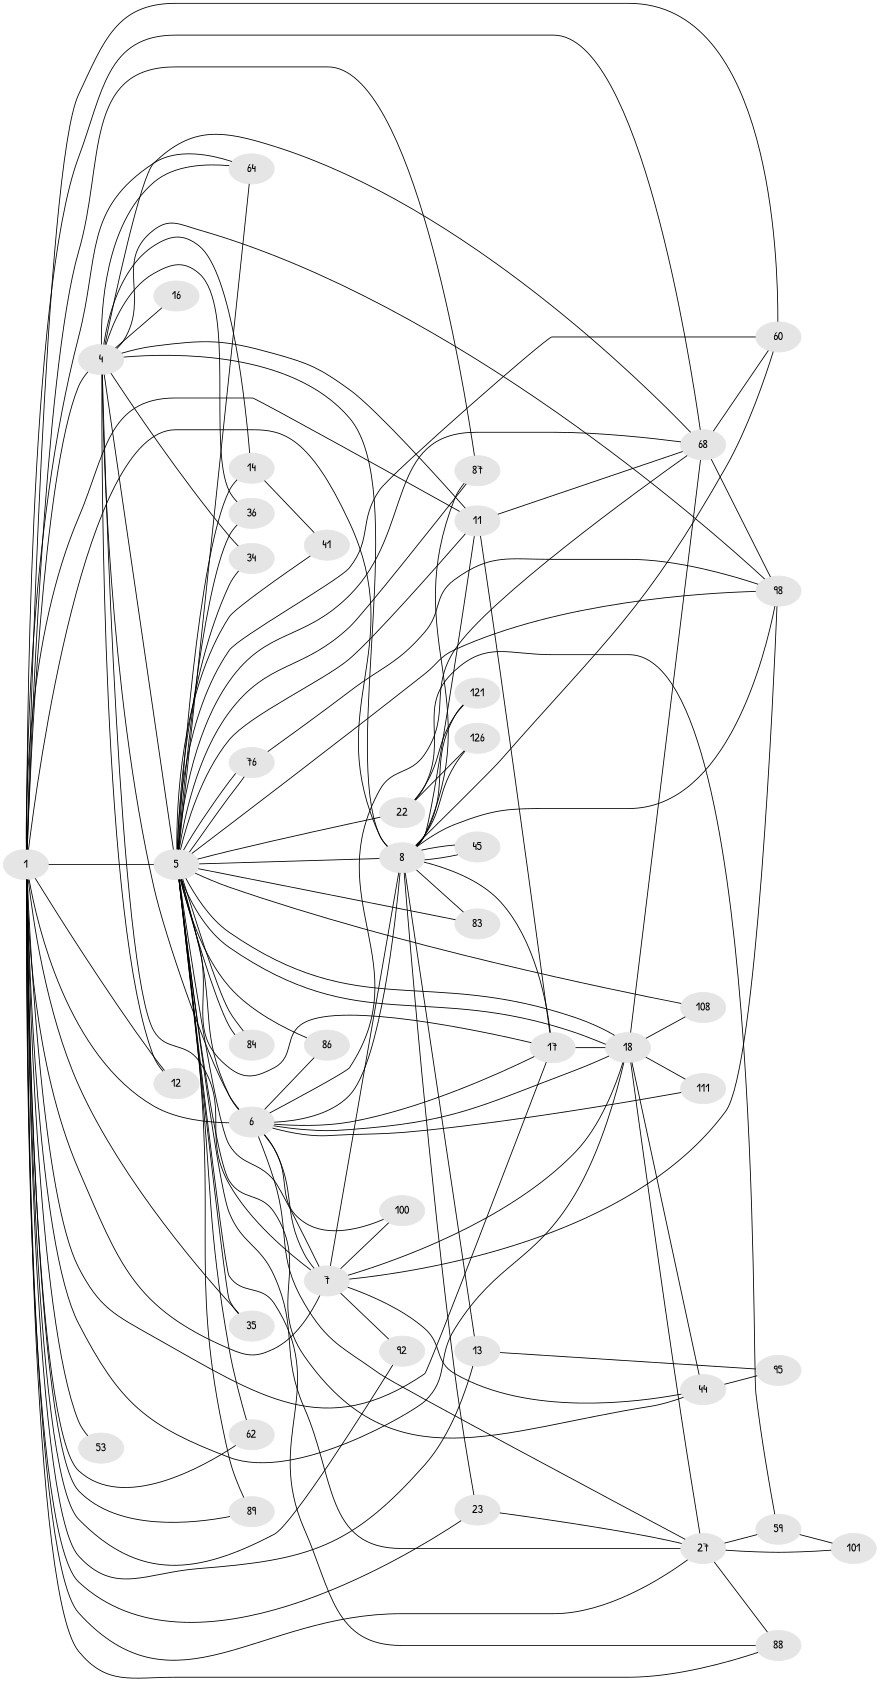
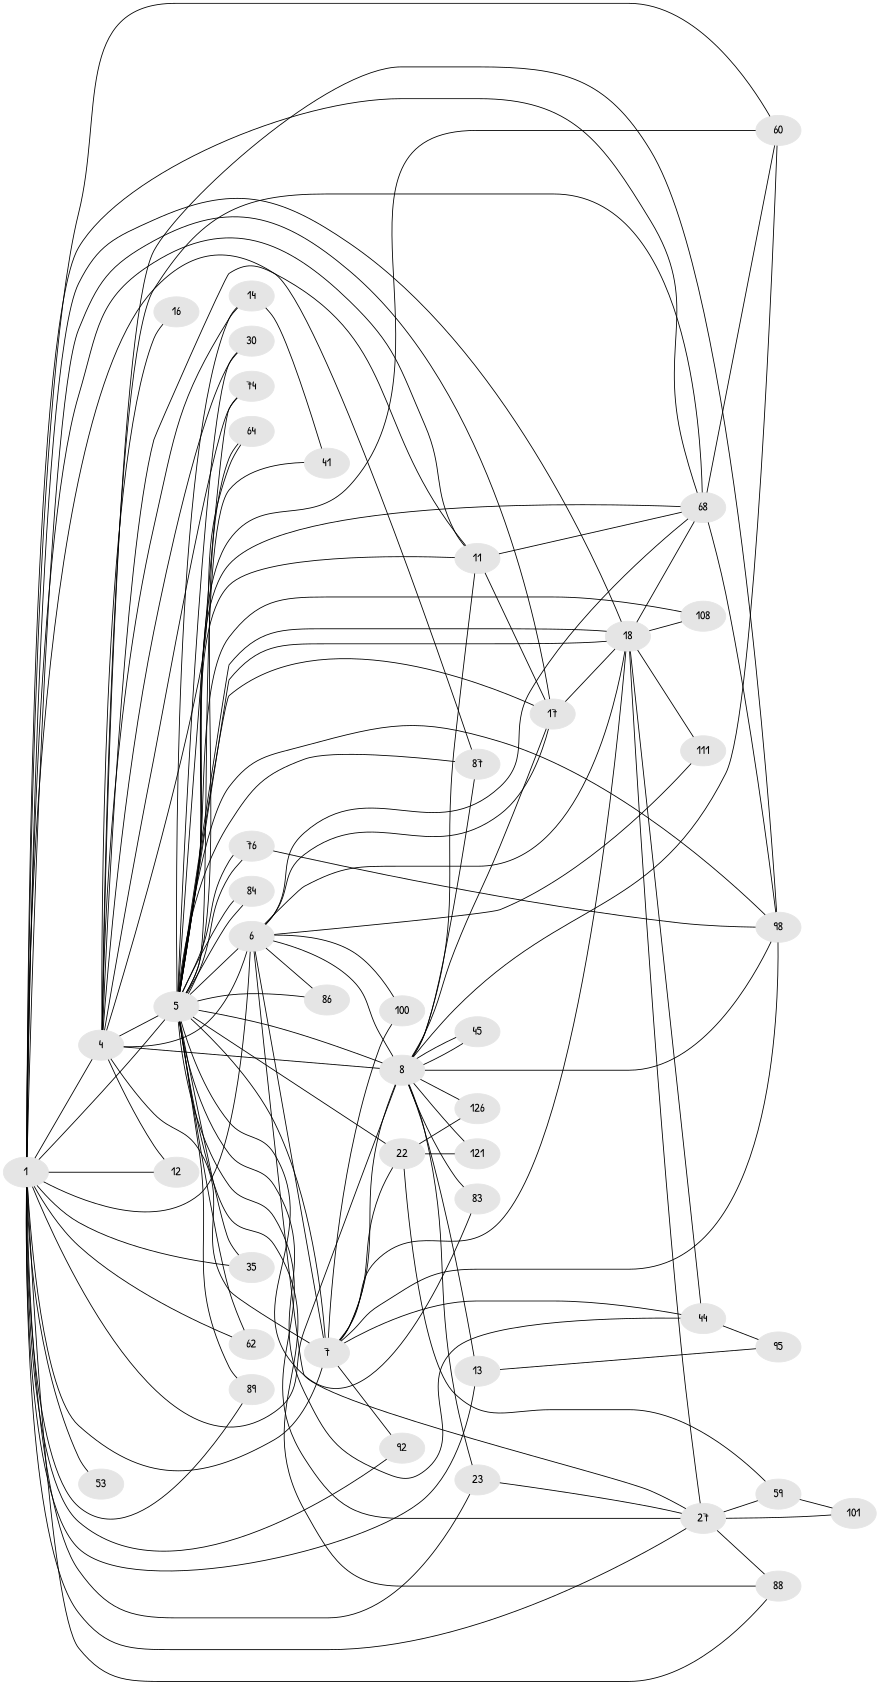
(55, 454) -> none
(252, 513) -> (252, 341)
(252, 559) -> (252, 386)
none -> (367, 1254)
